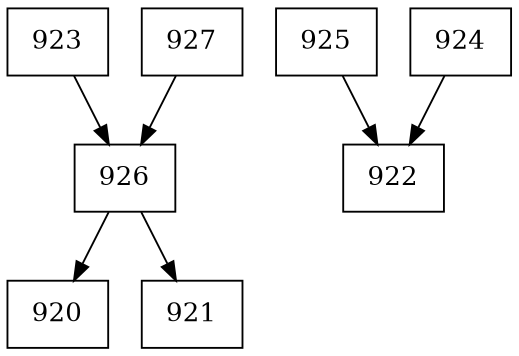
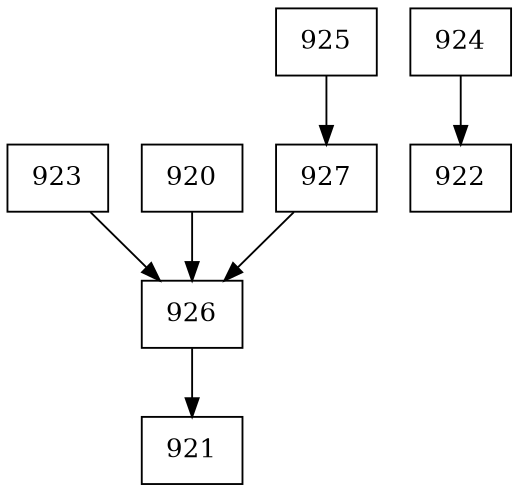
(356, 102) -> (326, 101)
(96, 238) -> (192, 237)
